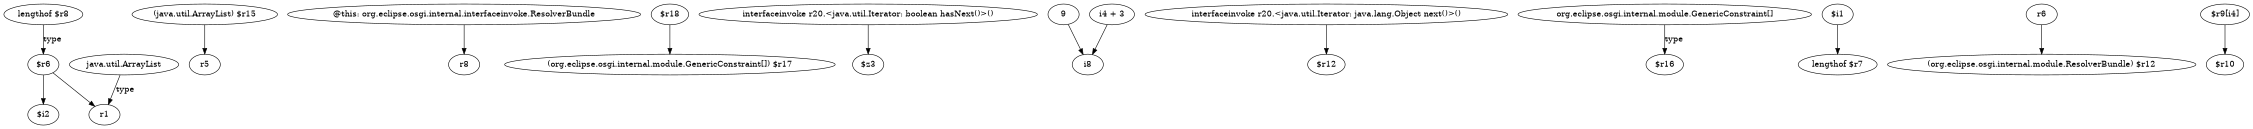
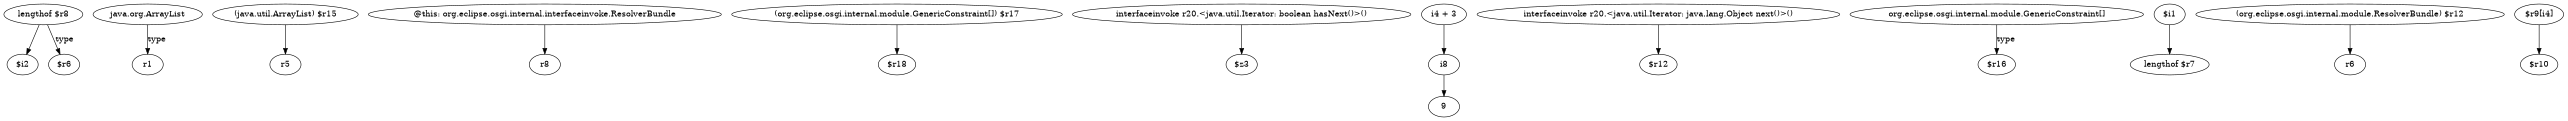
(670, 37) -> (897, 37)
(1074, 37) -> (1444, 83)
(2042, 37) -> (2350, 37)
(124, 65) -> (148, 14)
(43, 87) -> (34, 37)
(72, 88) -> none
